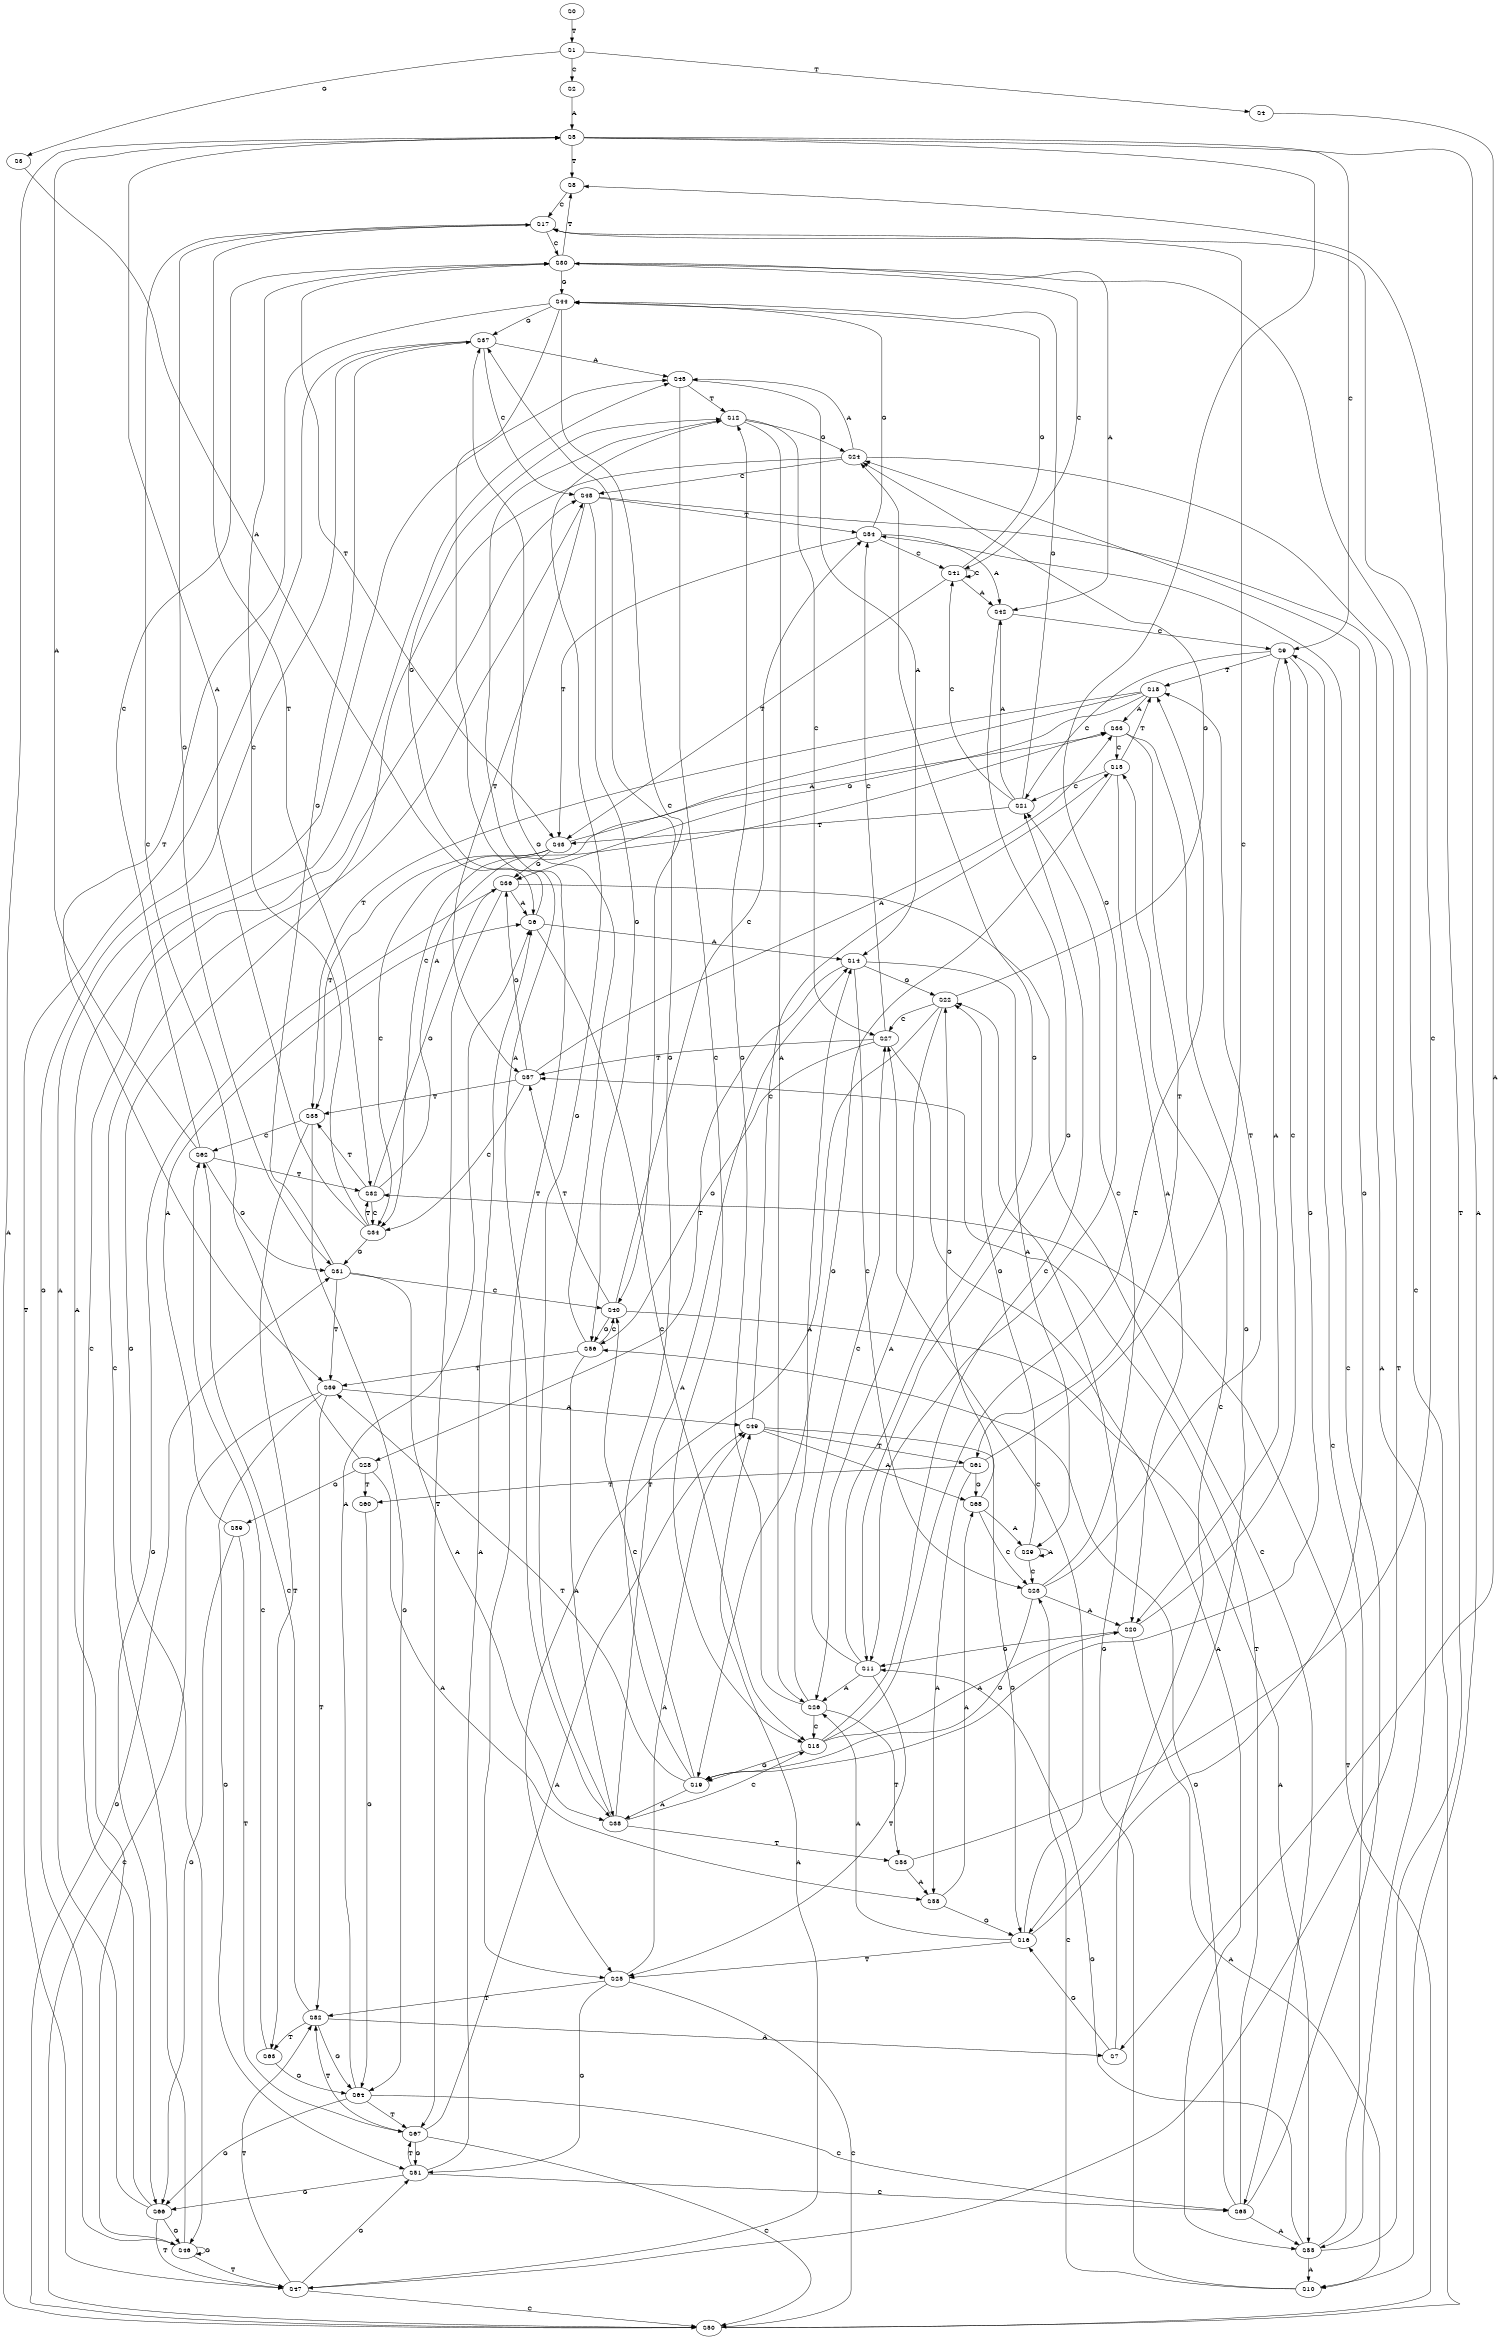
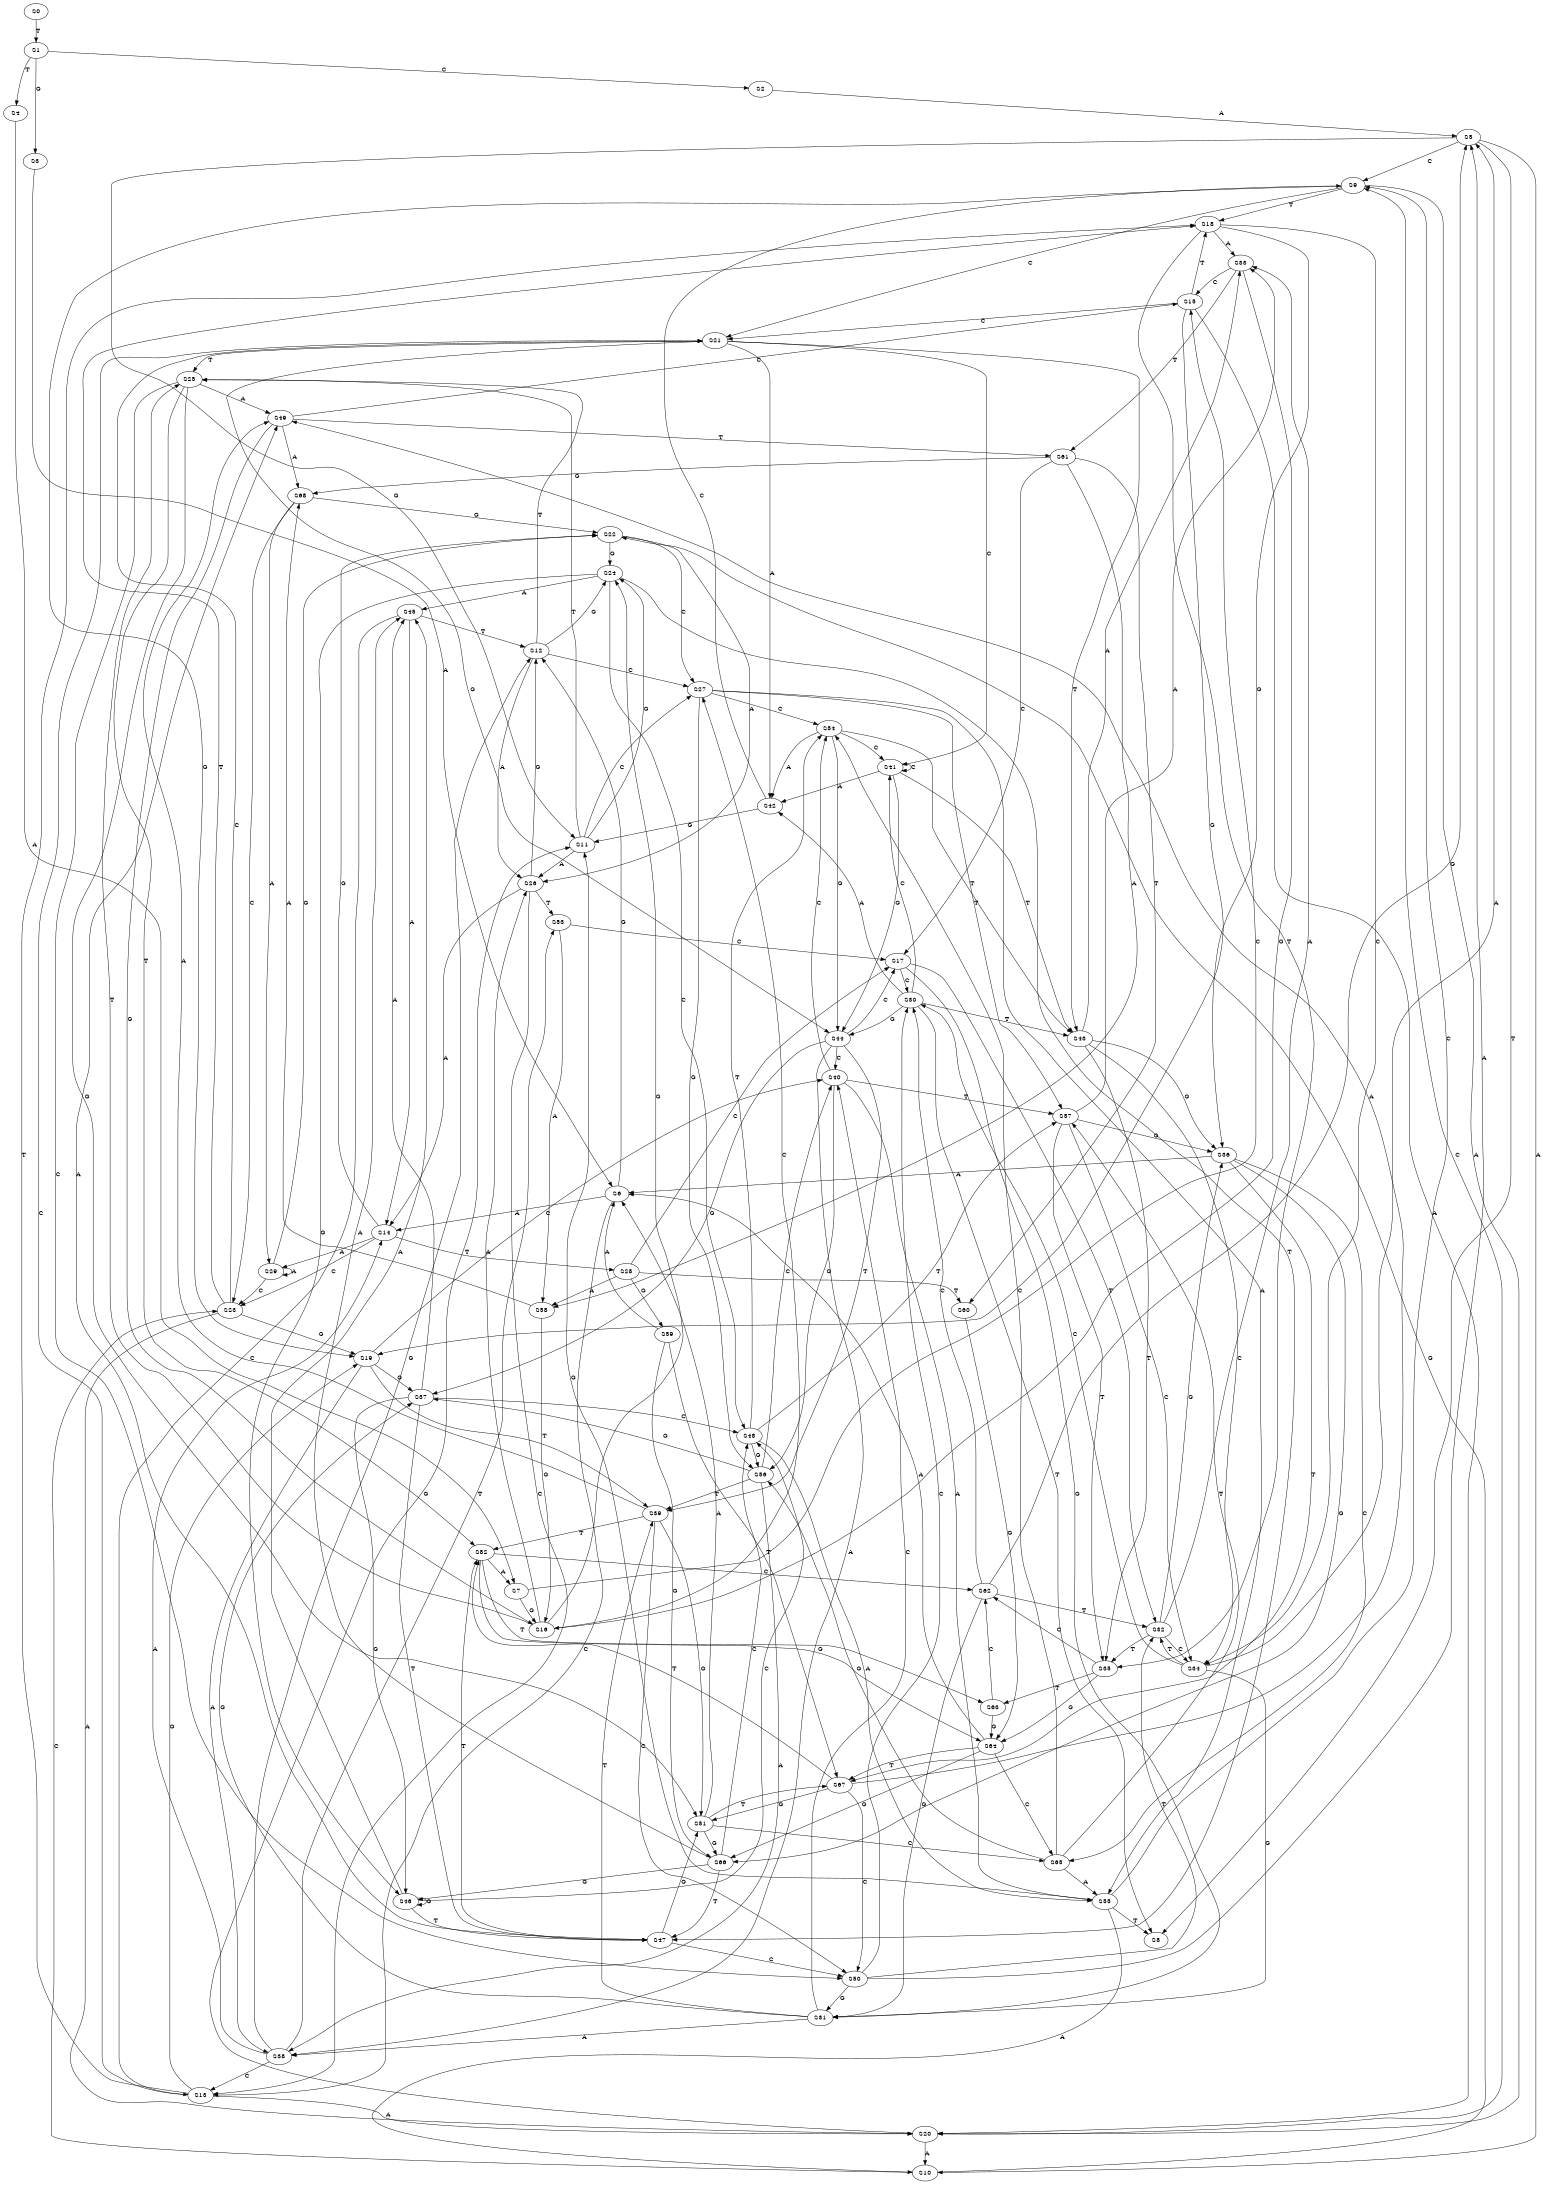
(559, 203) -> (874, 1006)
(57, 651) -> (1453, 864)
(667, 1463) -> (447, 345)
